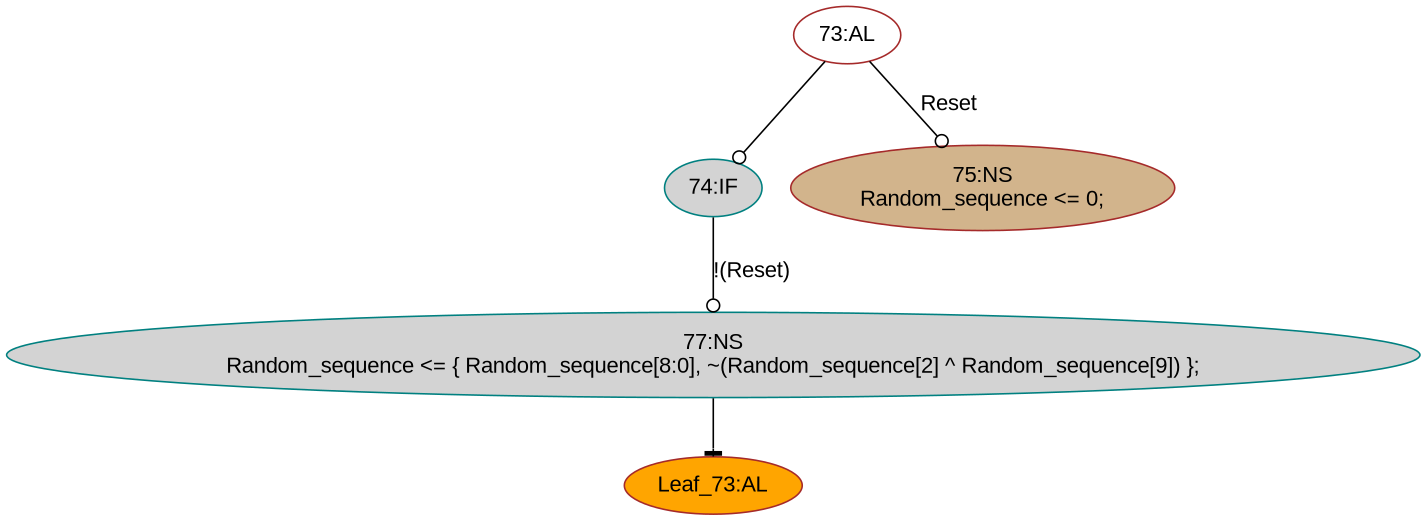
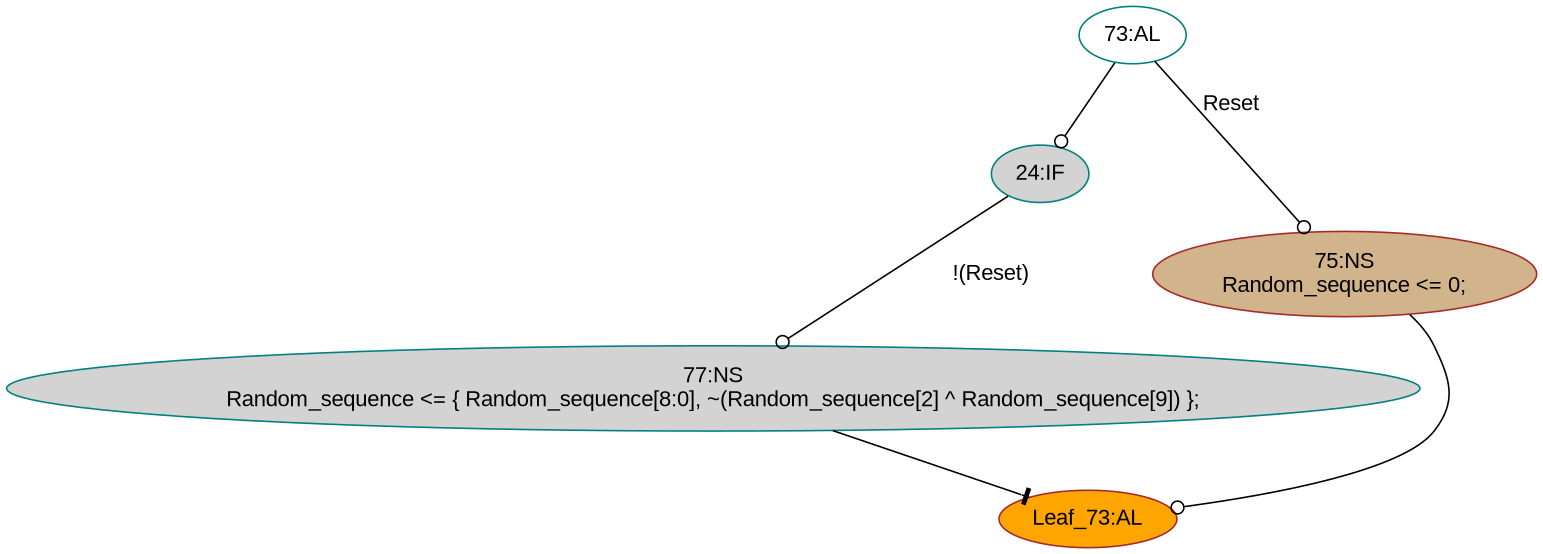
(847, 35) -> (1133, 35)
(713, 188) -> (1040, 174)
none -> (1377, 465)
